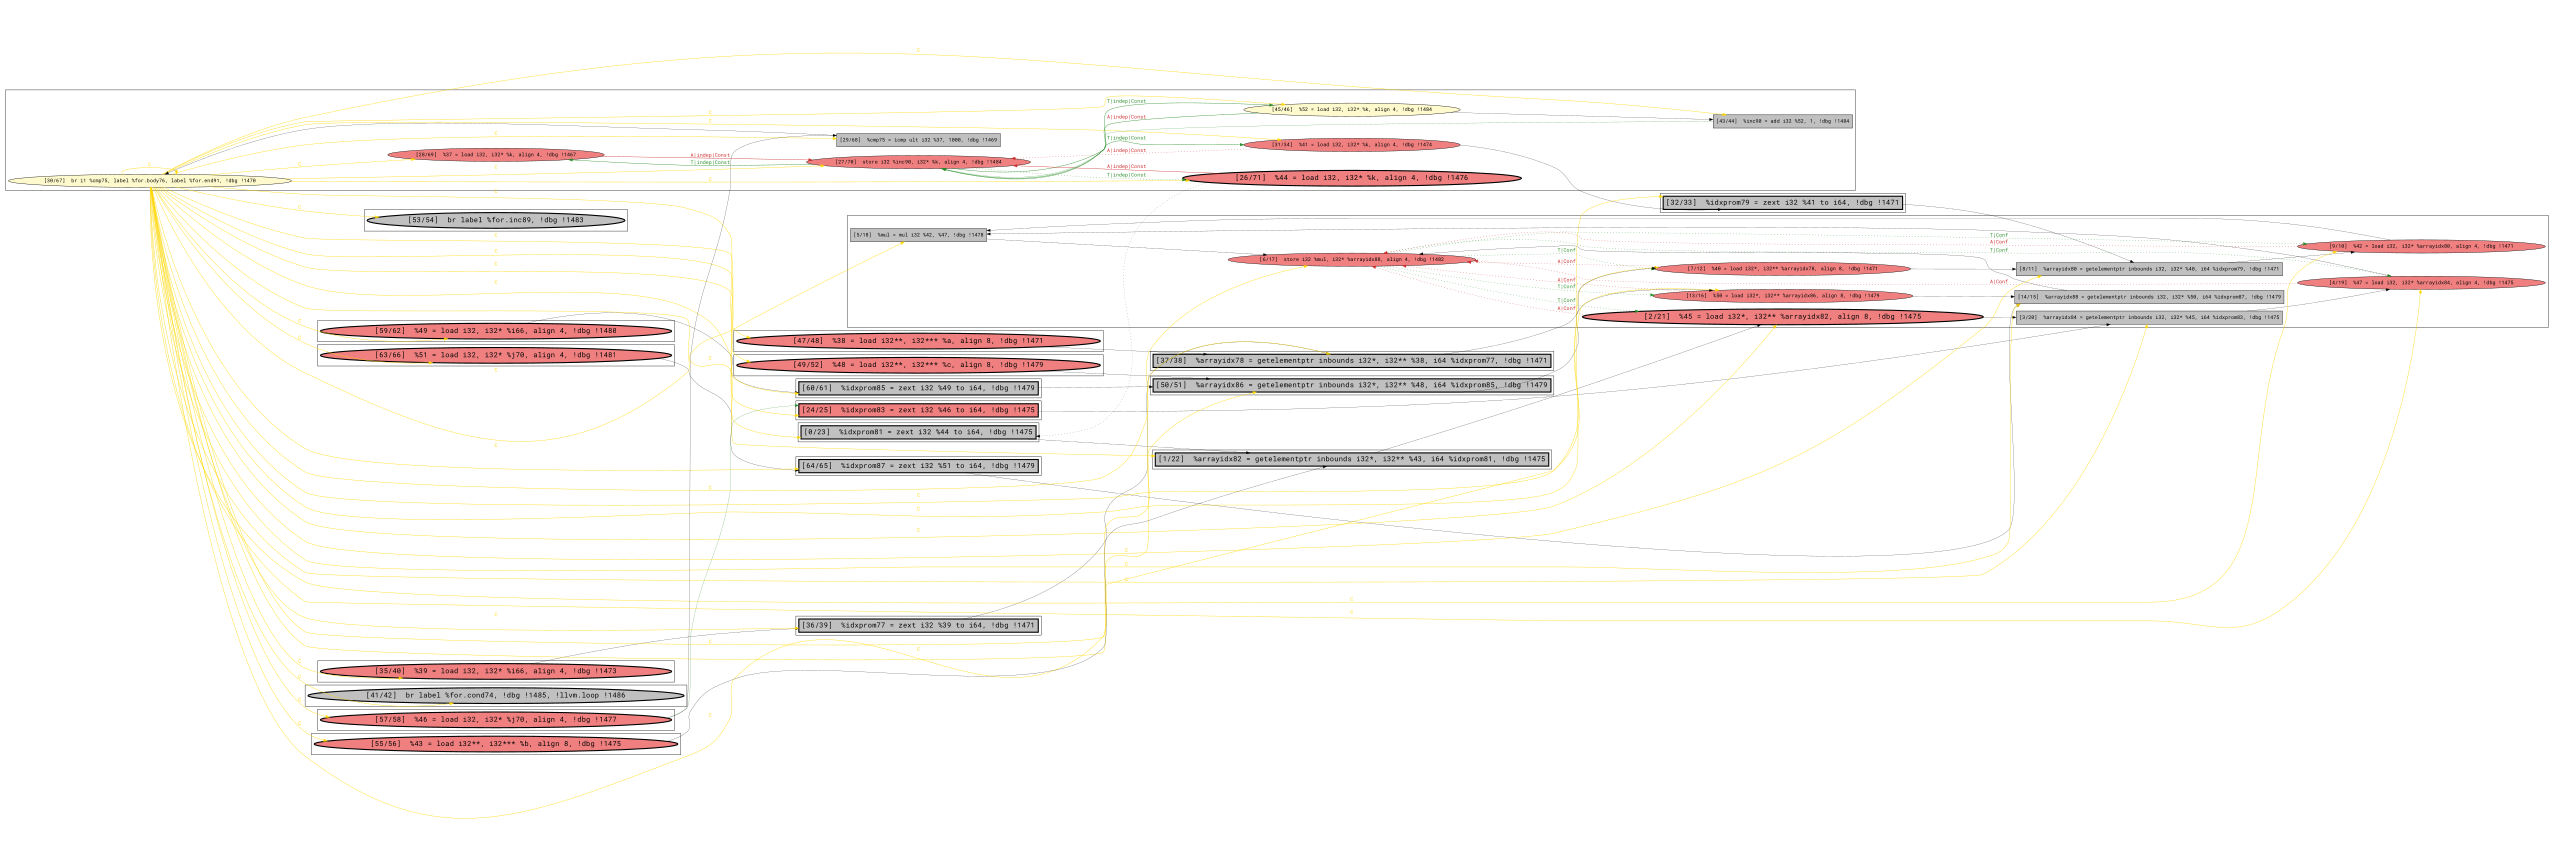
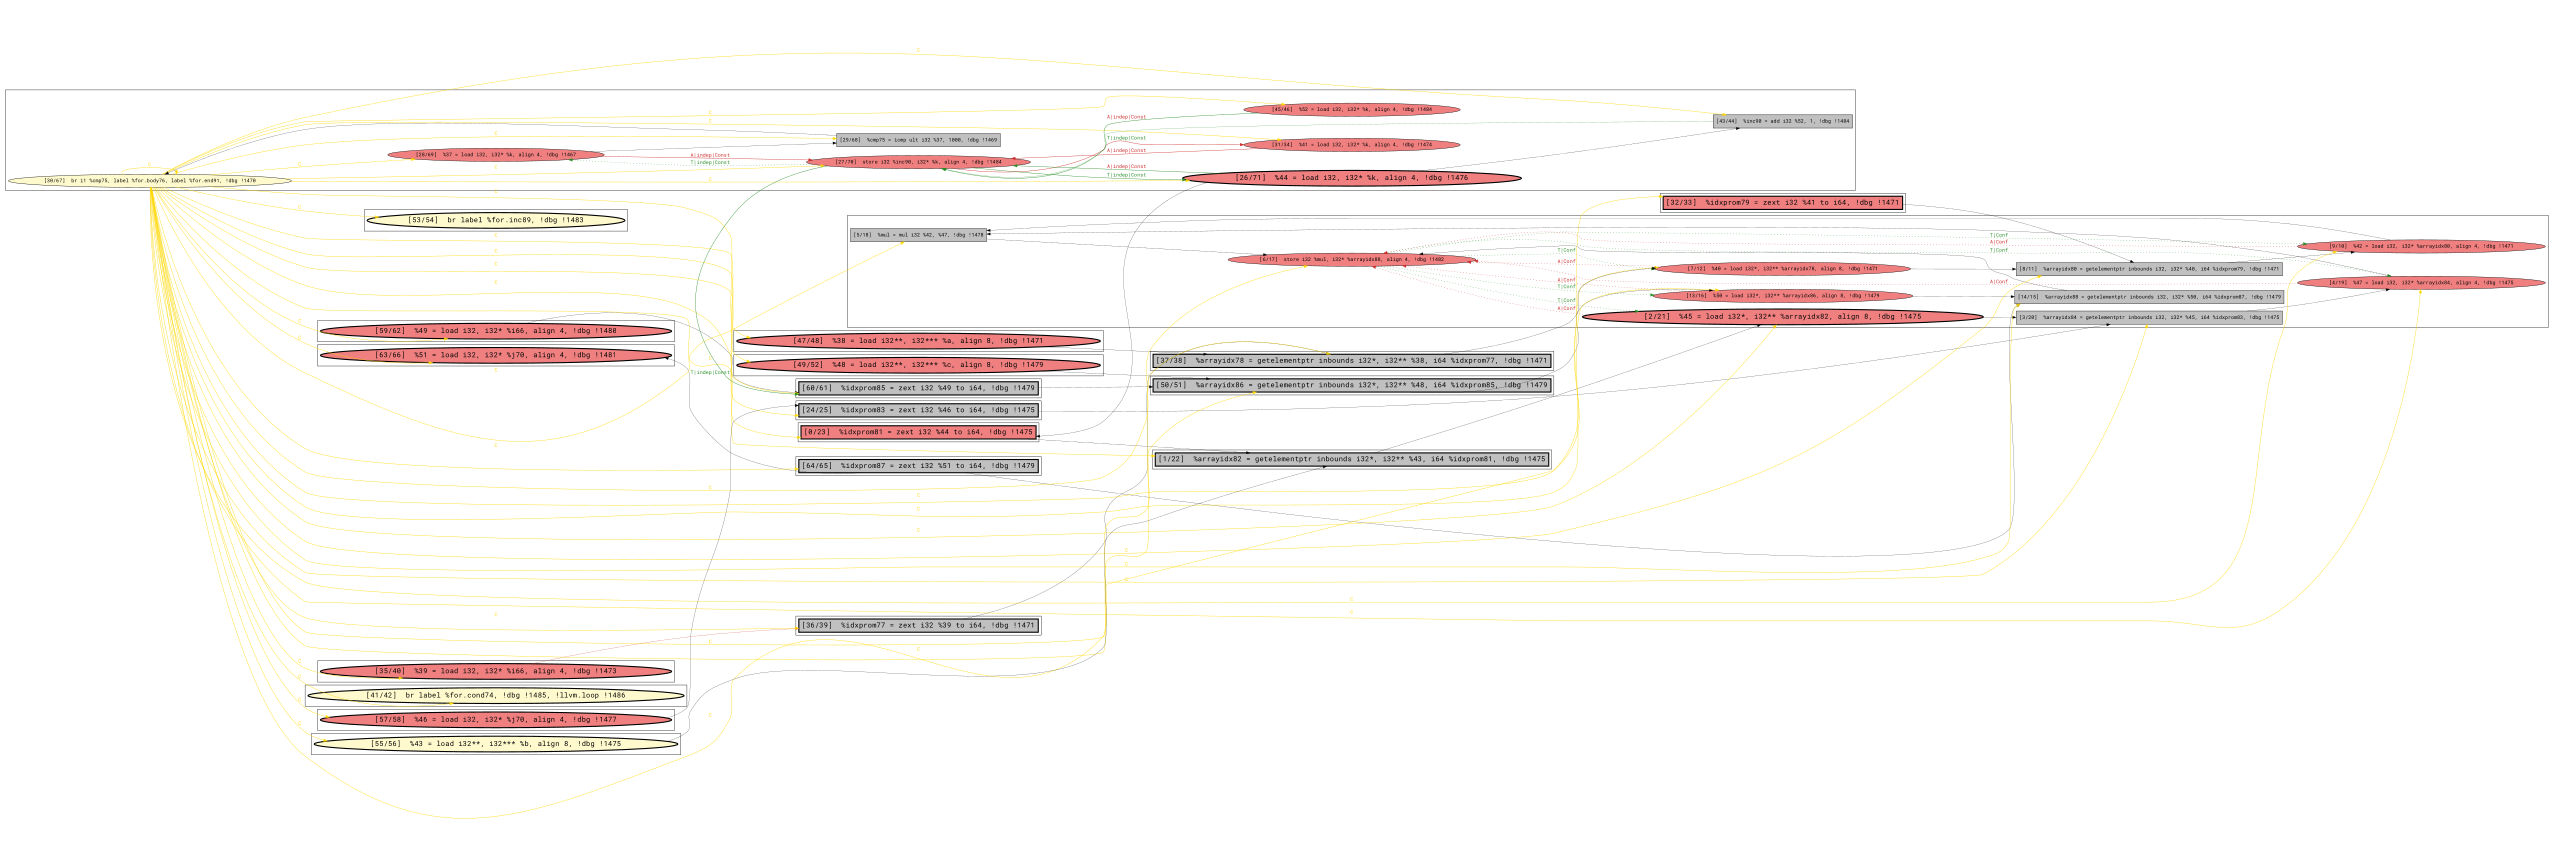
(1352, 110) -> (1352, 110)
(1580, 116) -> (1577, 152)
(1105, 125) -> (699, 277)
(1138, 153) -> (1138, 153)
(1084, 159) -> (1084, 159)
(692, 165) -> (692, 165)
(1119, 170) -> (1119, 170)
(1078, 176) -> (1078, 176)
(1590, 195) -> none
(1783, 203) -> (1783, 203)
(496, 220) -> (496, 220)
(1128, 318) -> (1128, 318)
(690, 387) -> (711, 147)
(727, 404) -> (736, 455)
(919, 410) -> (919, 410)
(919, 432) -> (919, 432)
(717, 545) -> (717, 545)
(662, 640) -> (662, 640)
(496, 696) -> (496, 696)
(496, 744) -> (496, 744)
